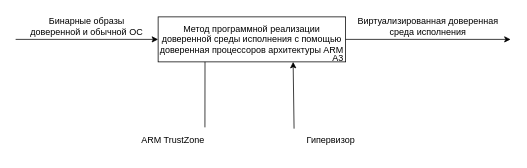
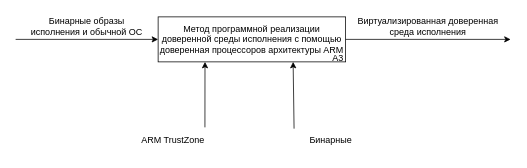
(87, 27) -> (87, 27)
(205, 66) -> (205, 68)
(331, 141) -> (331, 141)
